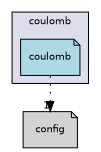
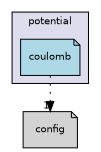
(50, 22) -> (50, 22)
